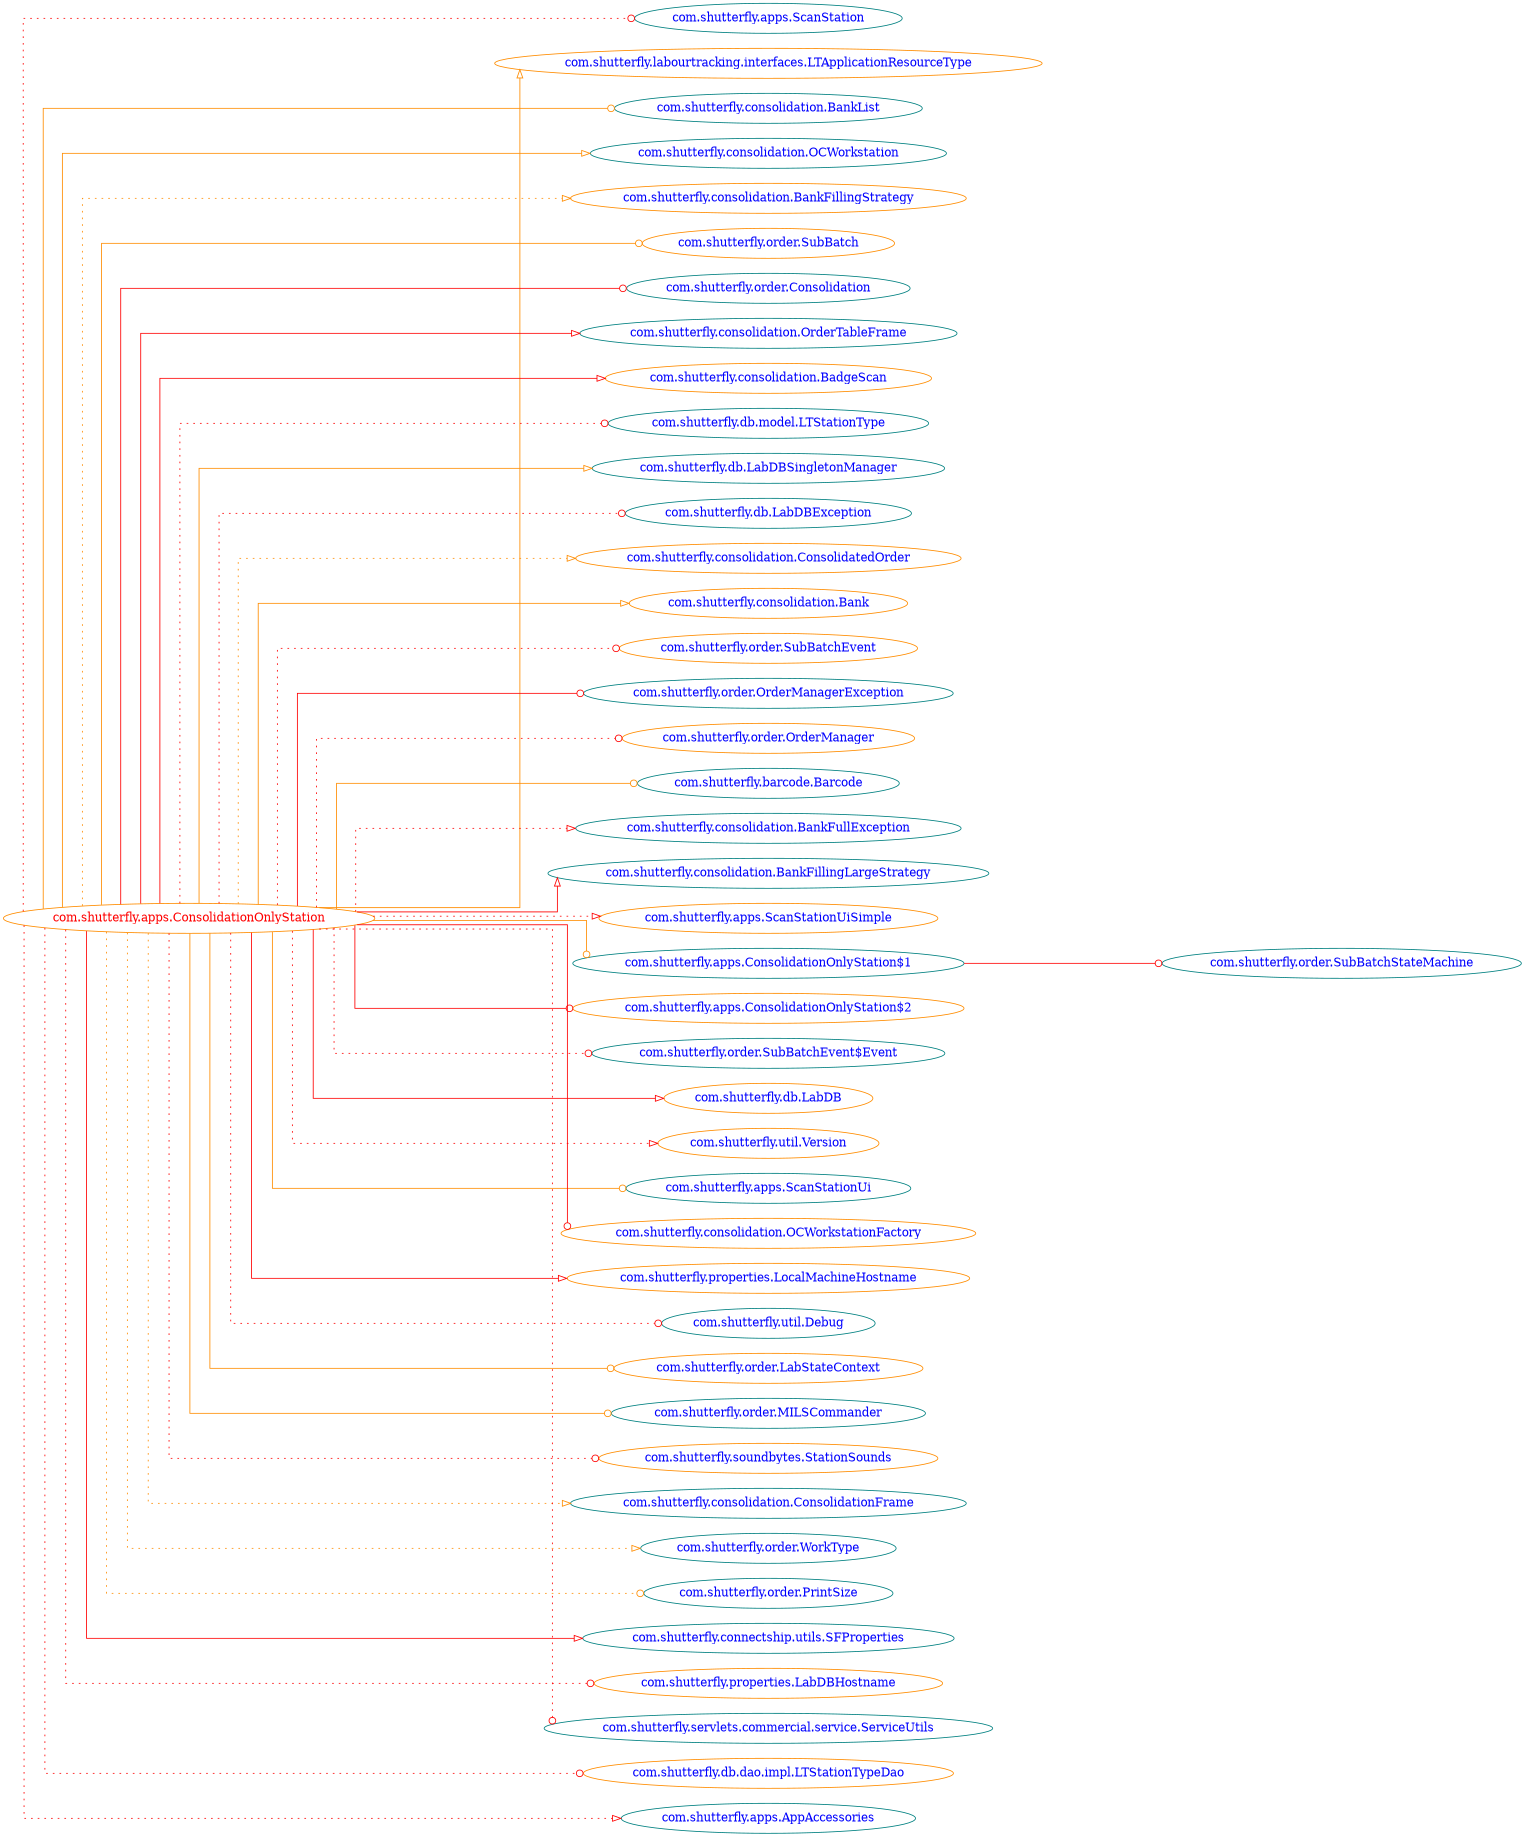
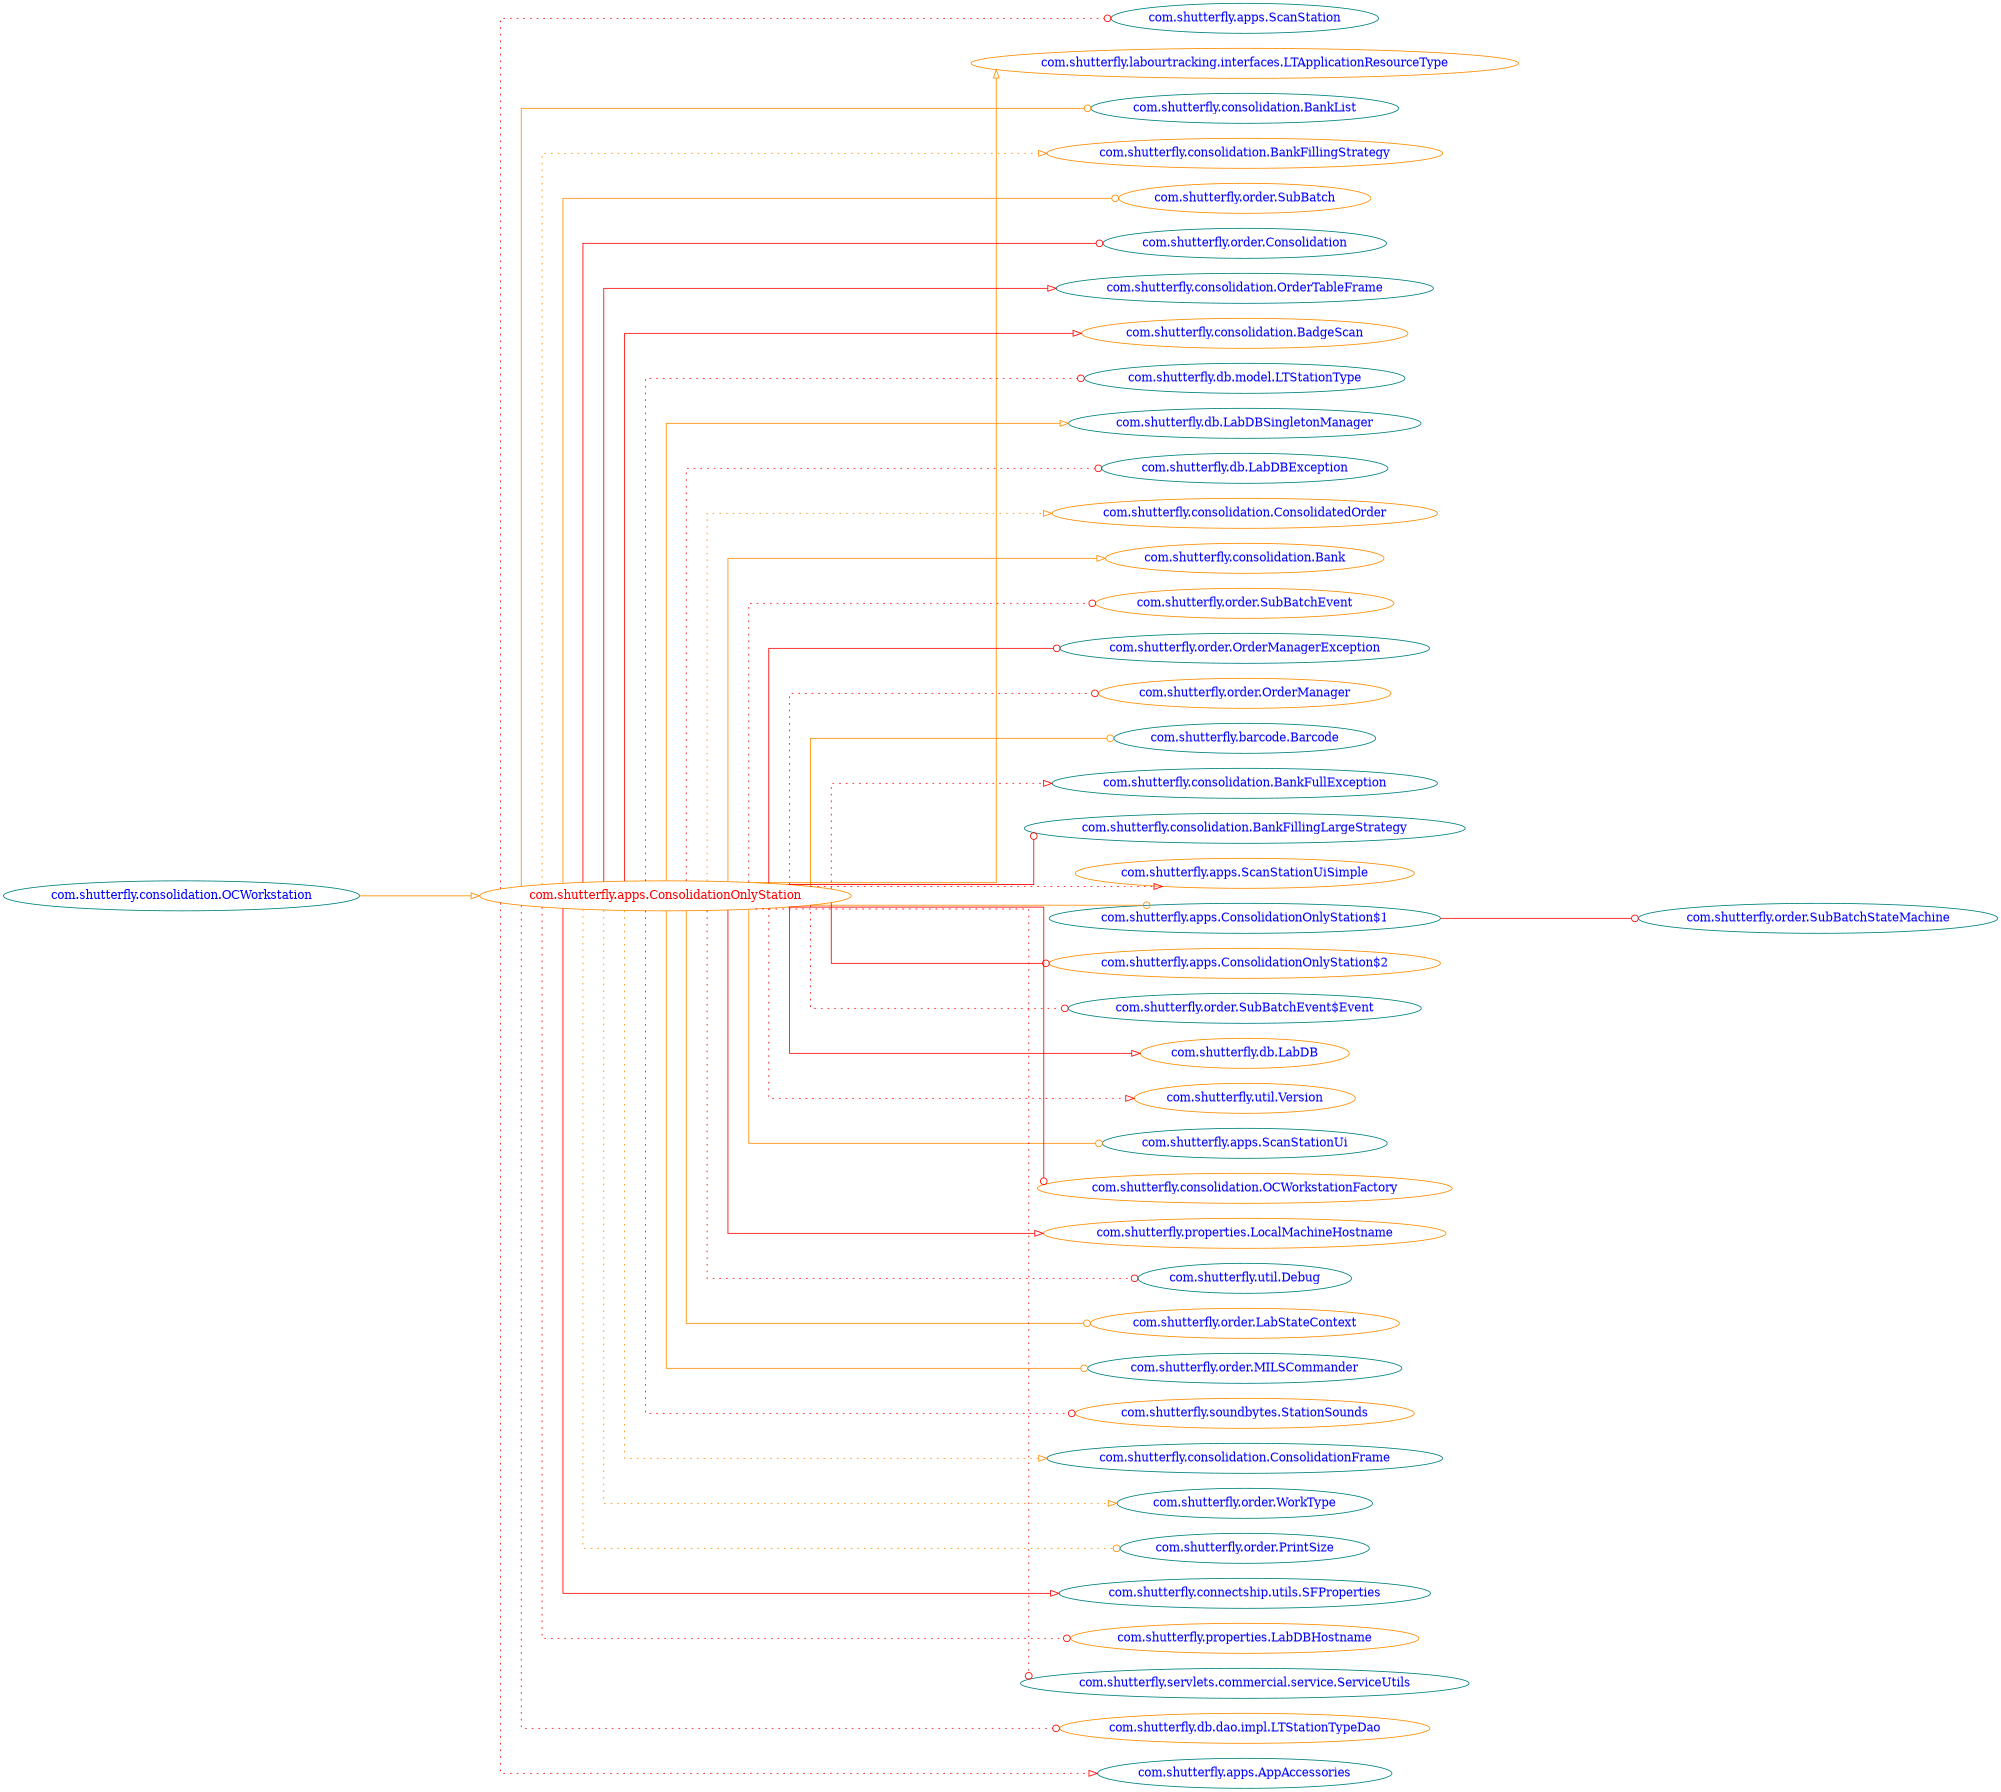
(62, 271) -> (416, 896)
(470, 912) -> (934, 885)
